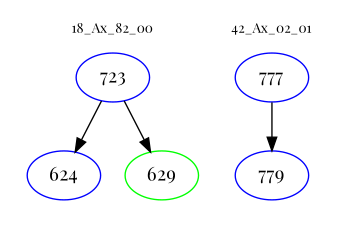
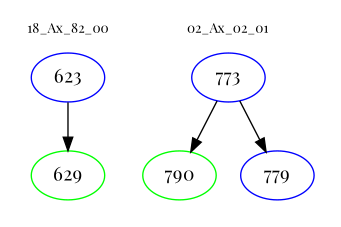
(272, 29) -> (228, 29)
(113, 78) -> (68, 78)
(272, 78) -> (228, 78)
(64, 175) -> none
none -> (179, 175)
